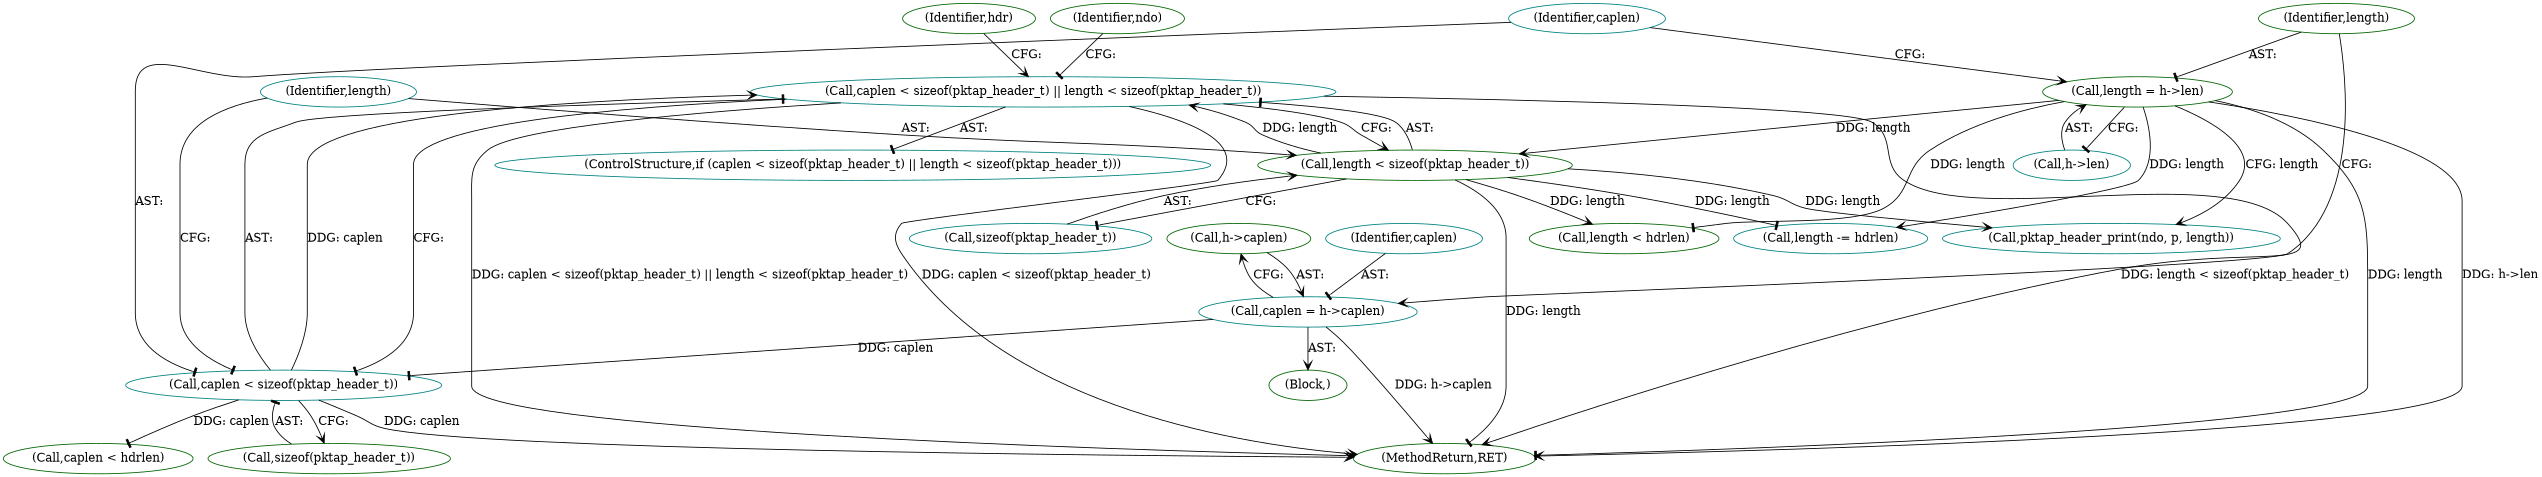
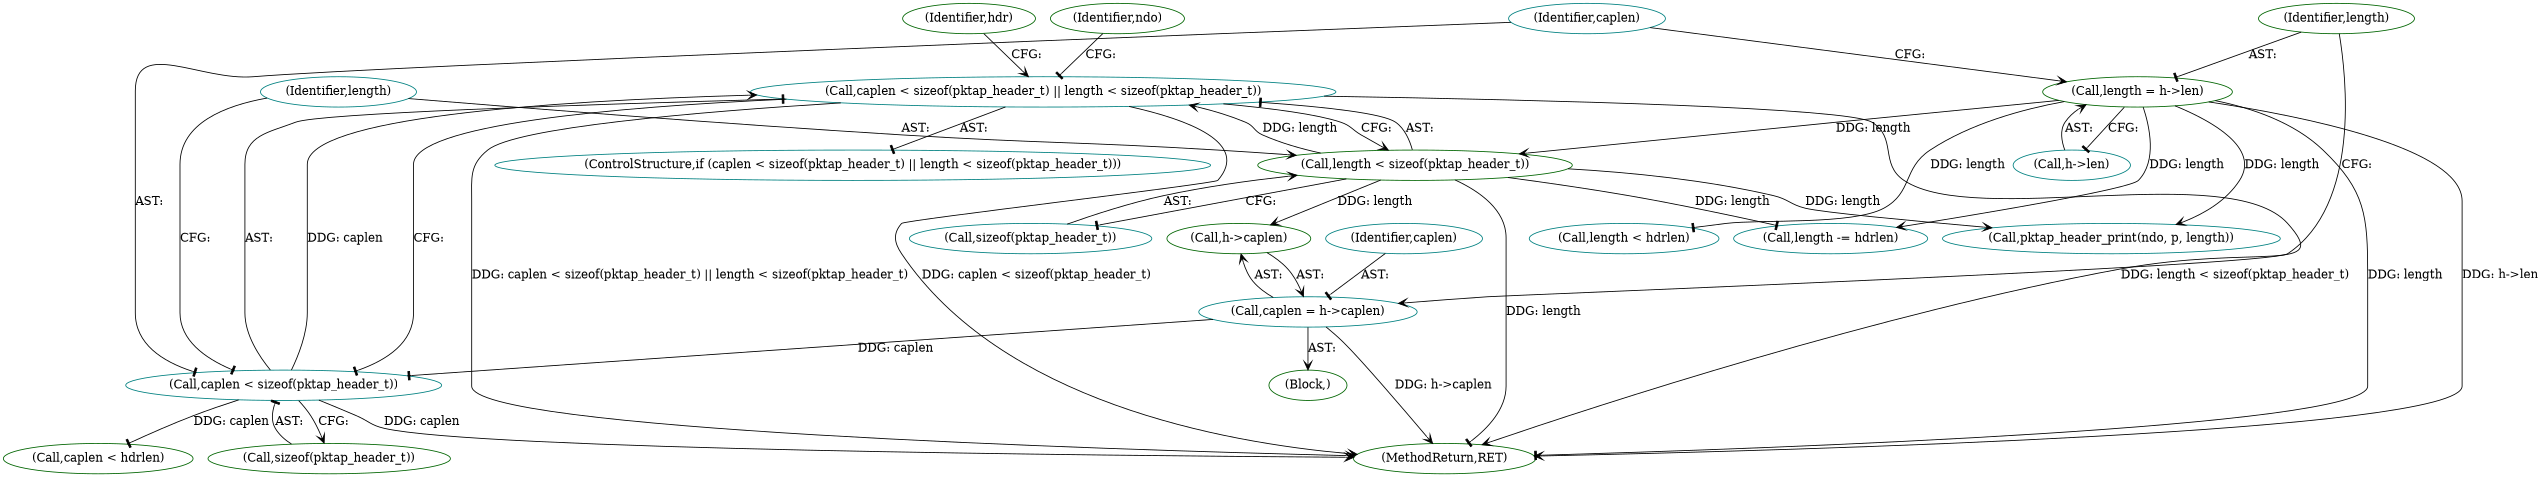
(2282, 165) -> (2282, 165)
(1526, 198) -> (1330, 201)
(1624, 239) -> (1624, 239)
(1270, 275) -> (1270, 275)
